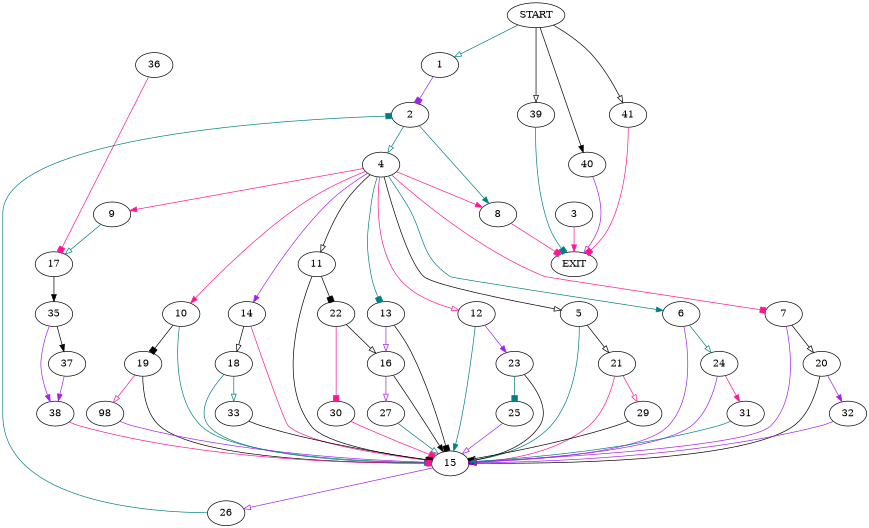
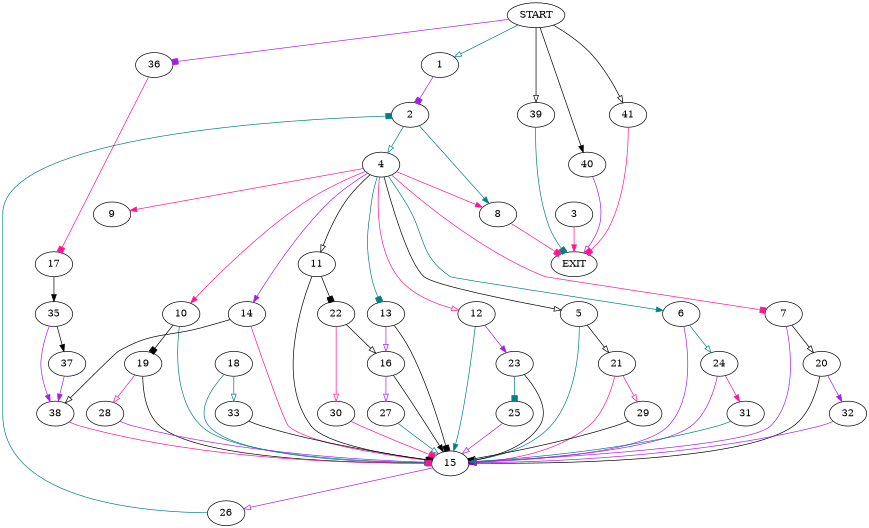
none -> (344, 40)
(86, 237) -> none
(241, 336) -> (141, 341)
(336, 360) -> (336, 360)
(105, 414) -> (105, 414)
